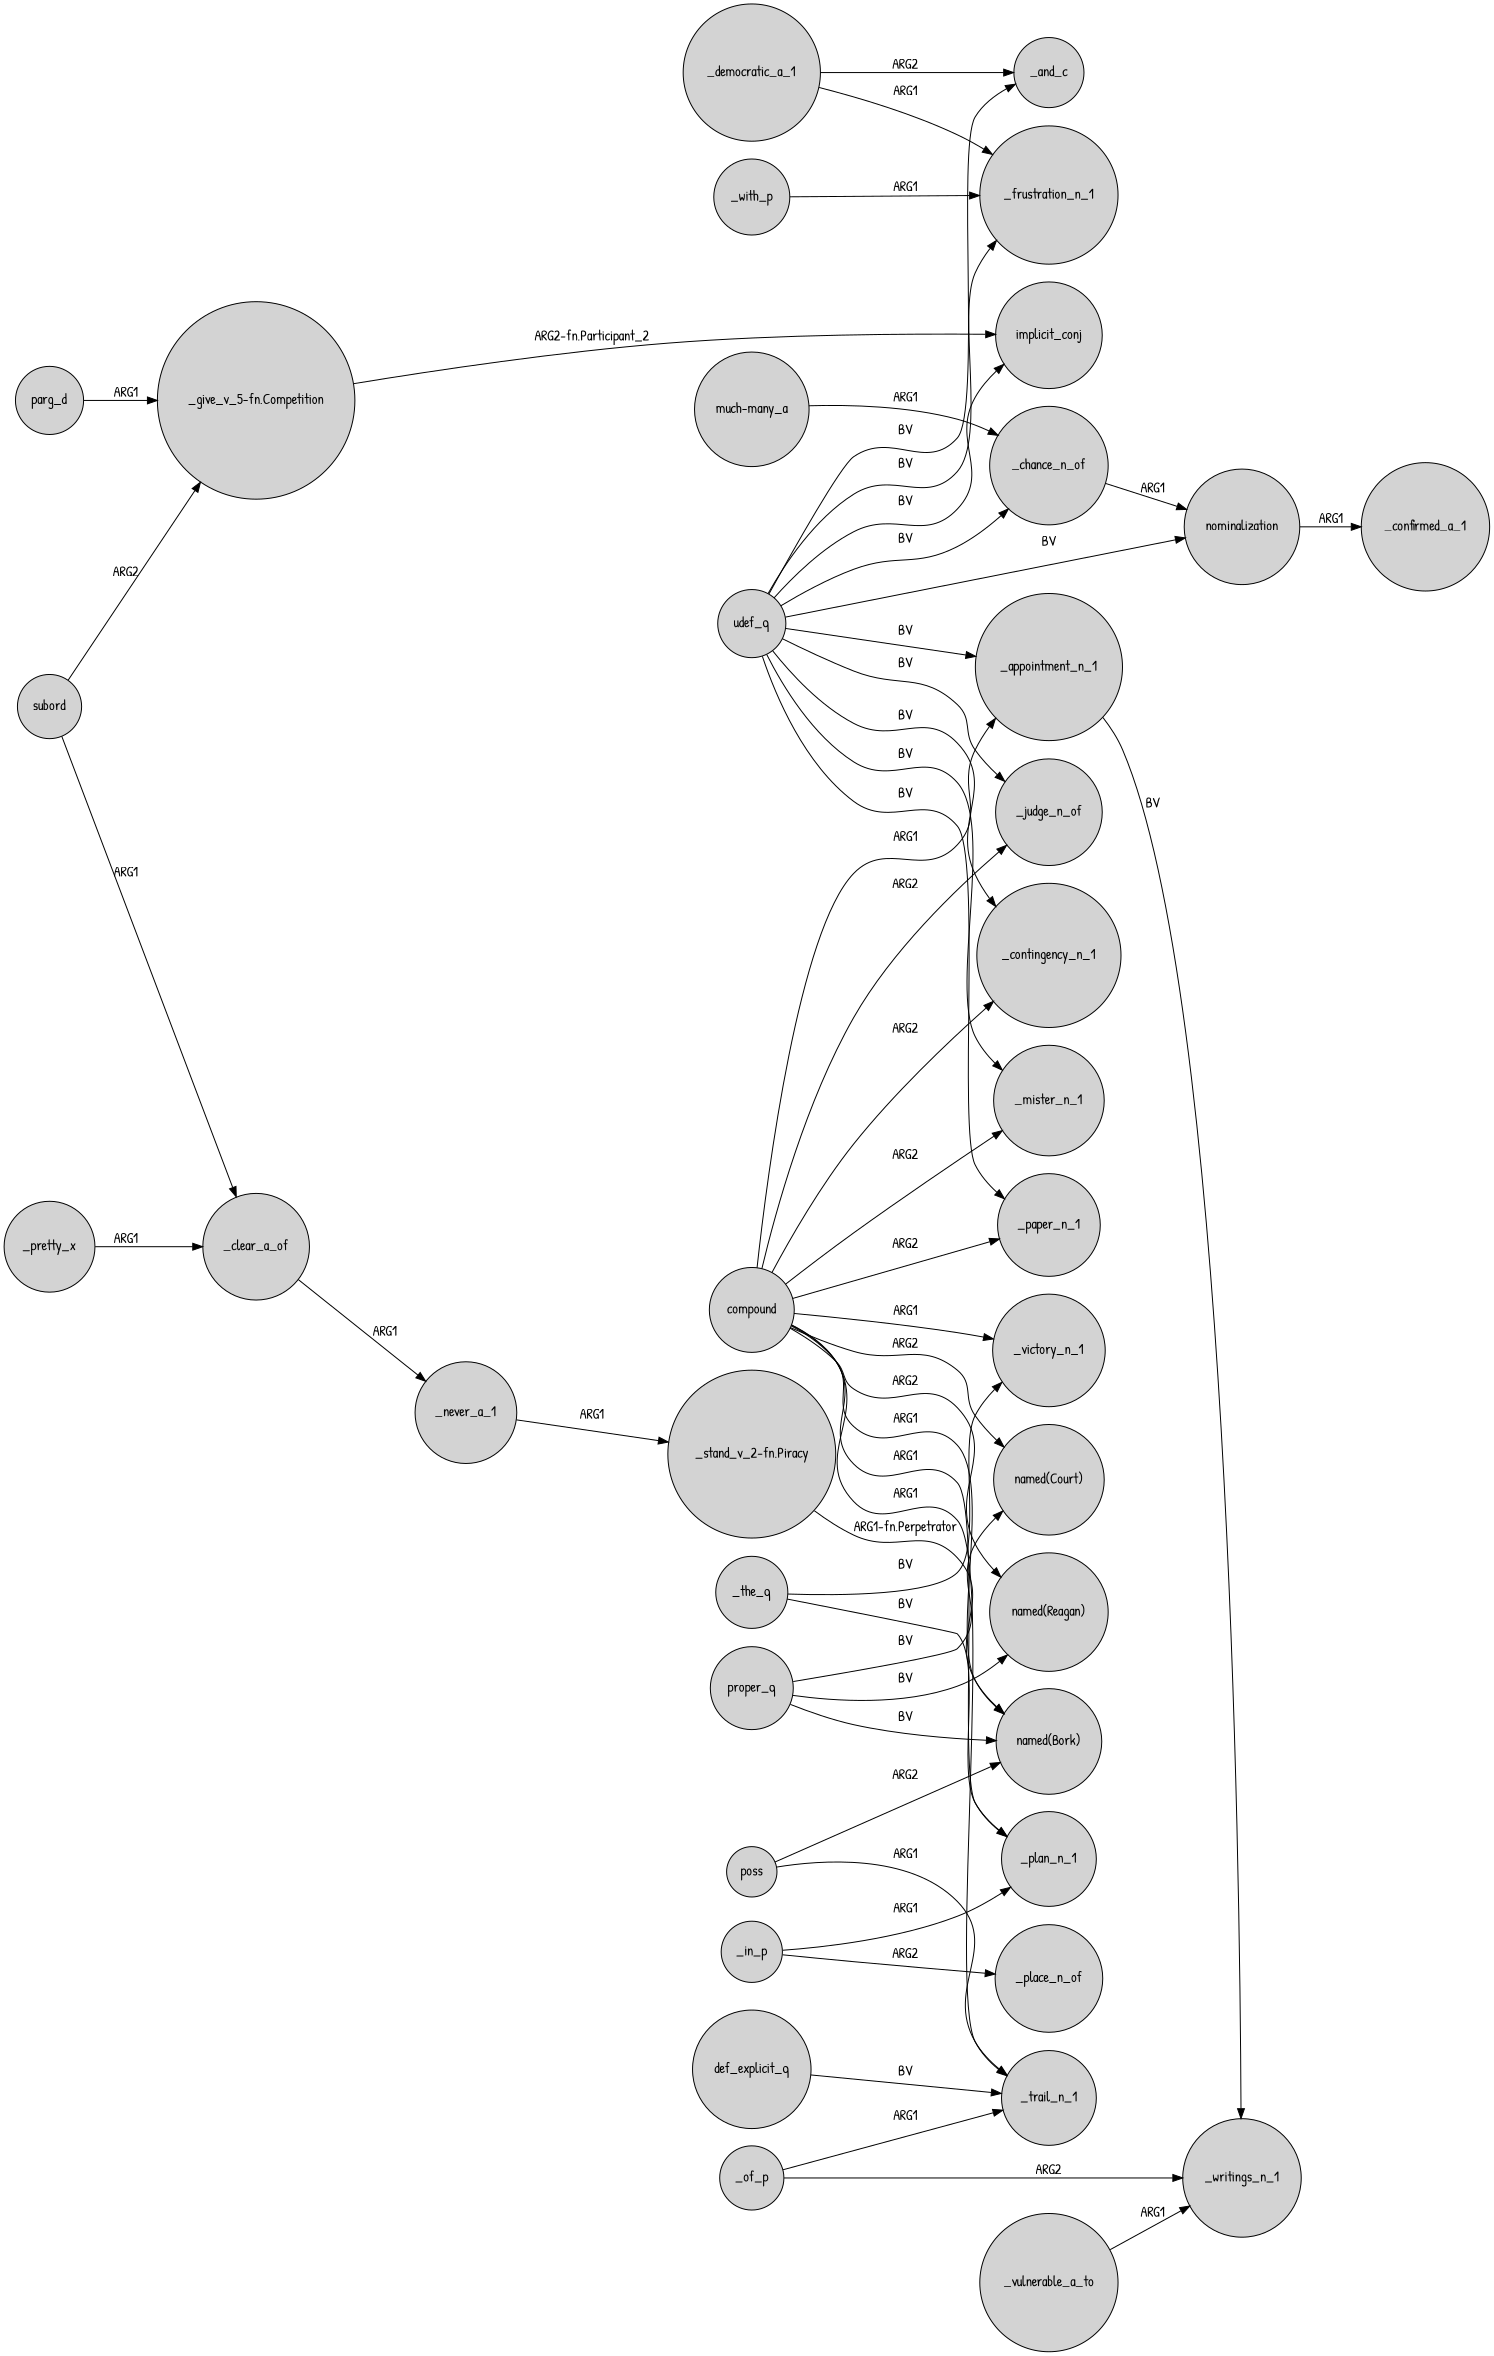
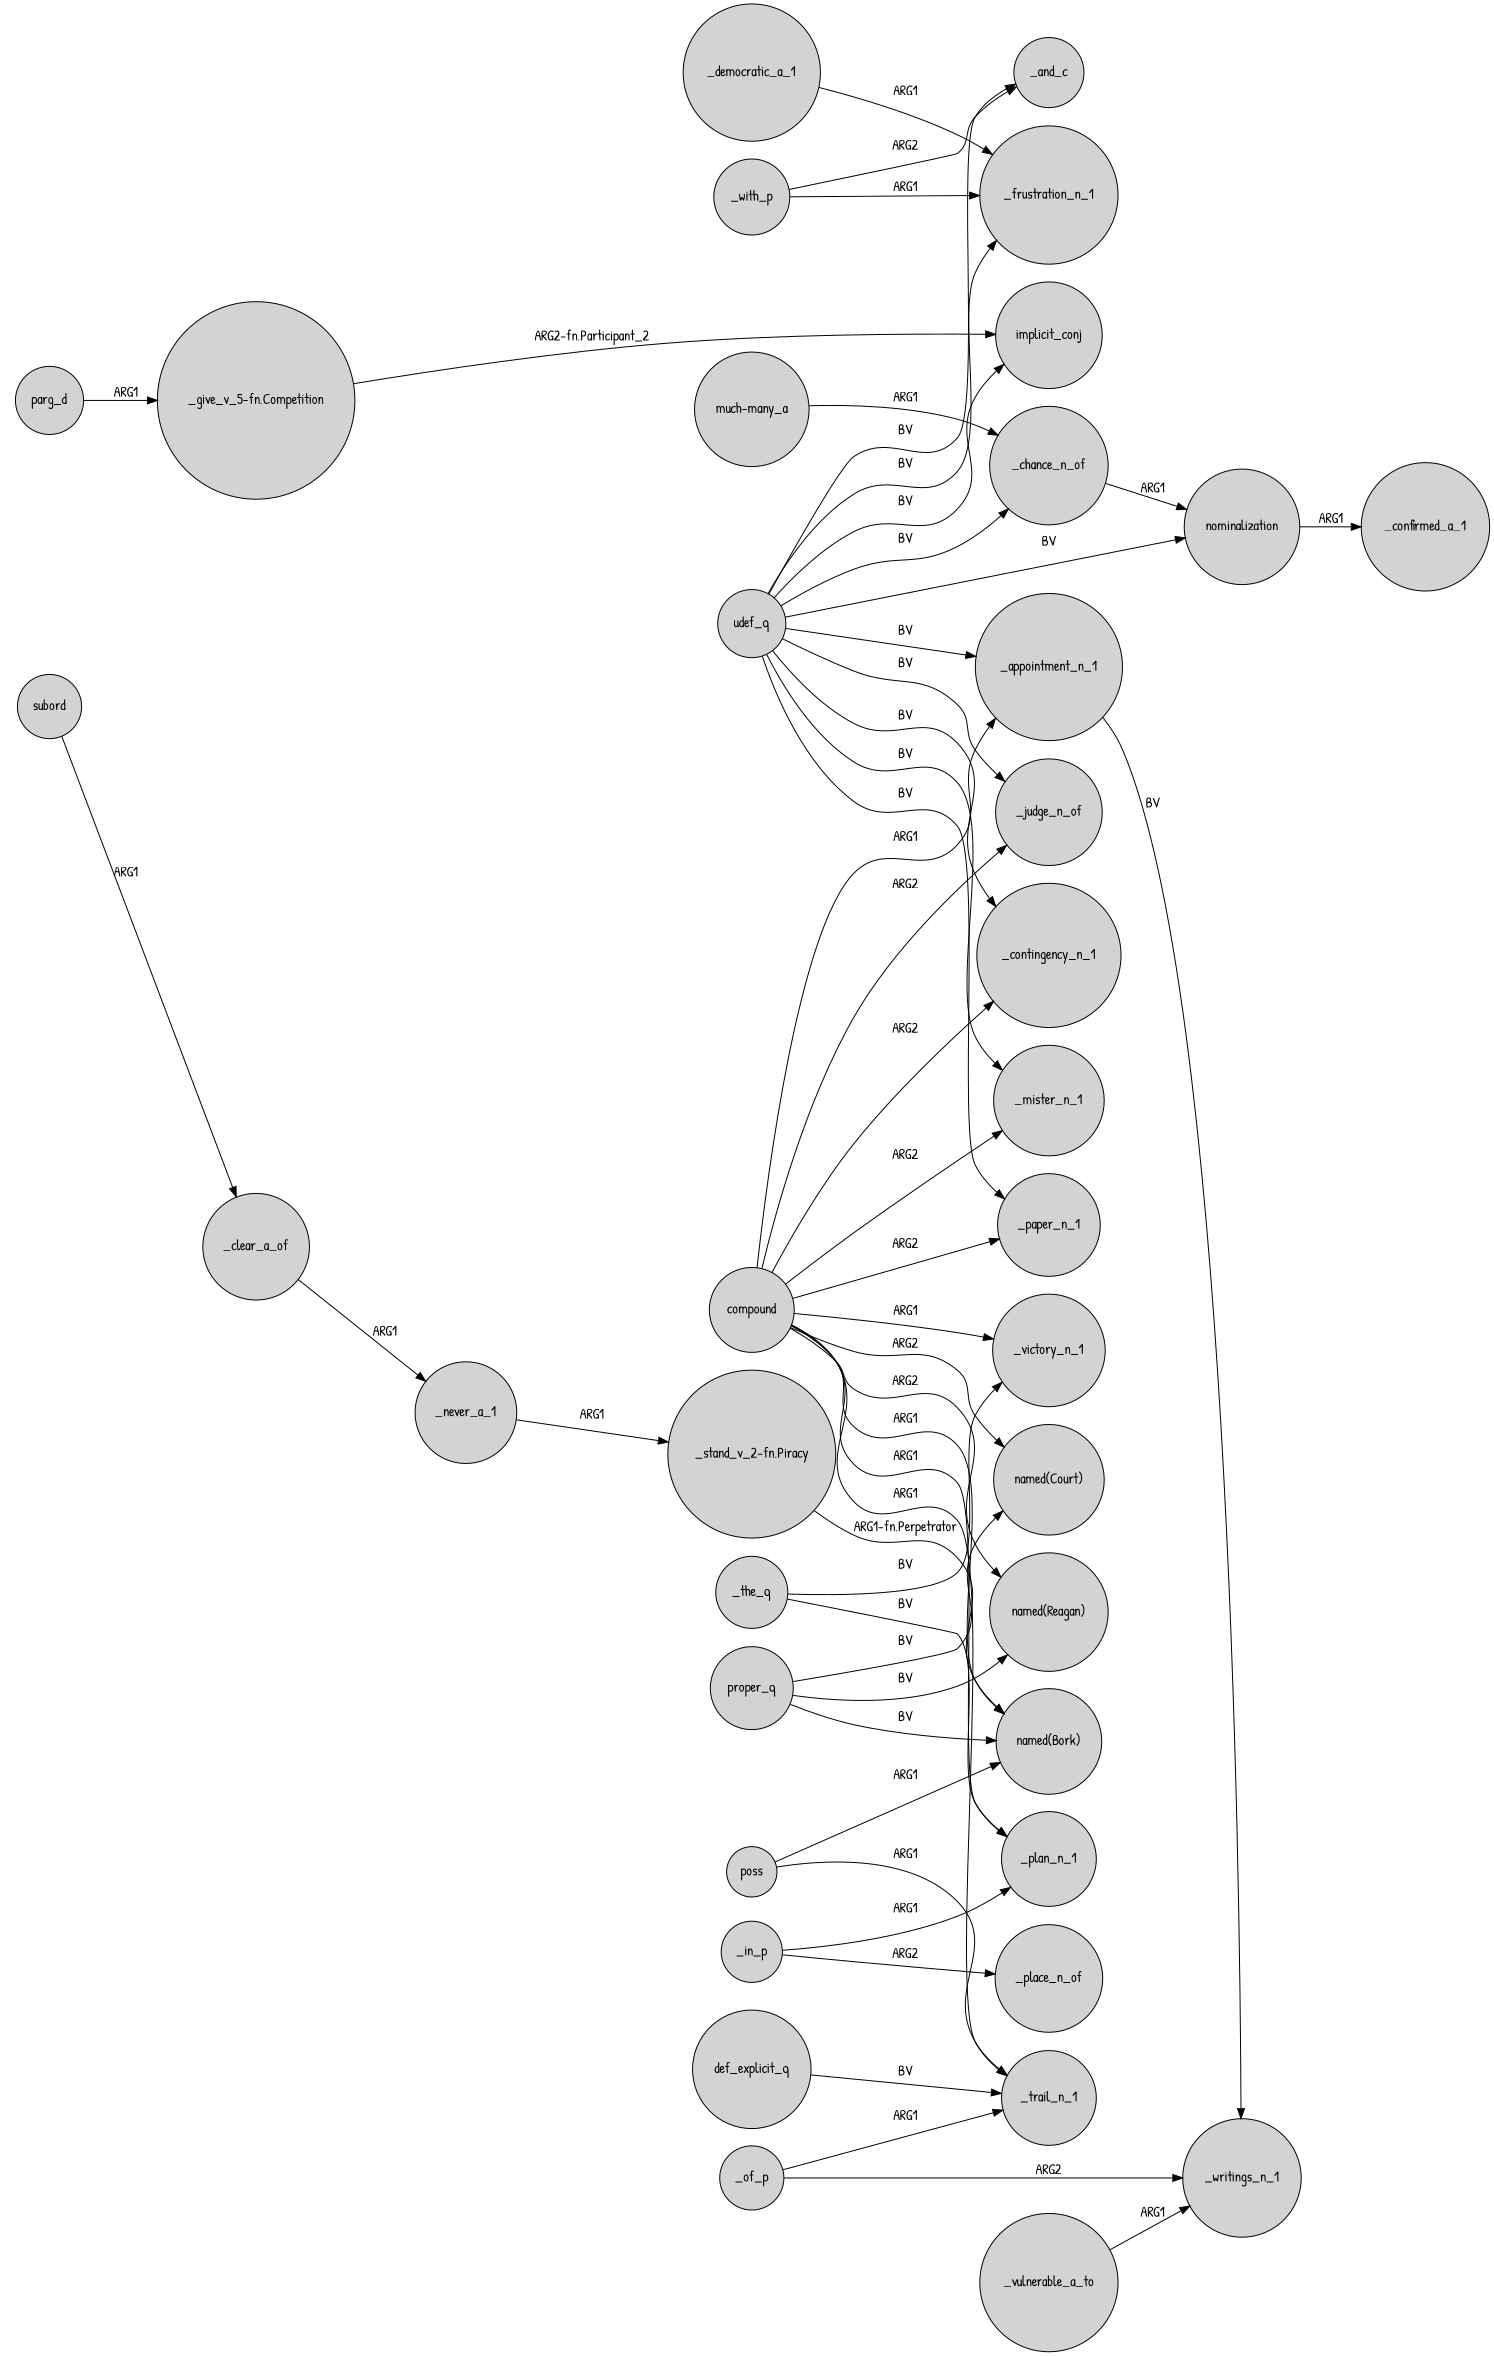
(912, 73) -> (914, 163)
(132, 585) -> none
(50, 1247) -> none
(905, 1776) -> (905, 1776)
